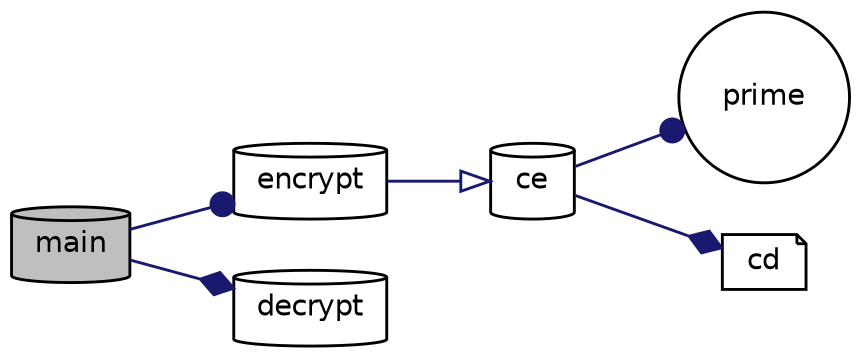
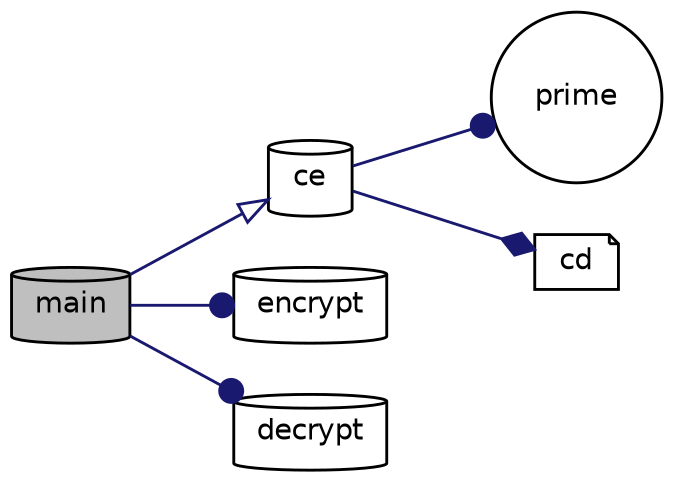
(424, 181) -> (186, 244)
(165, 269) -> (176, 361)
